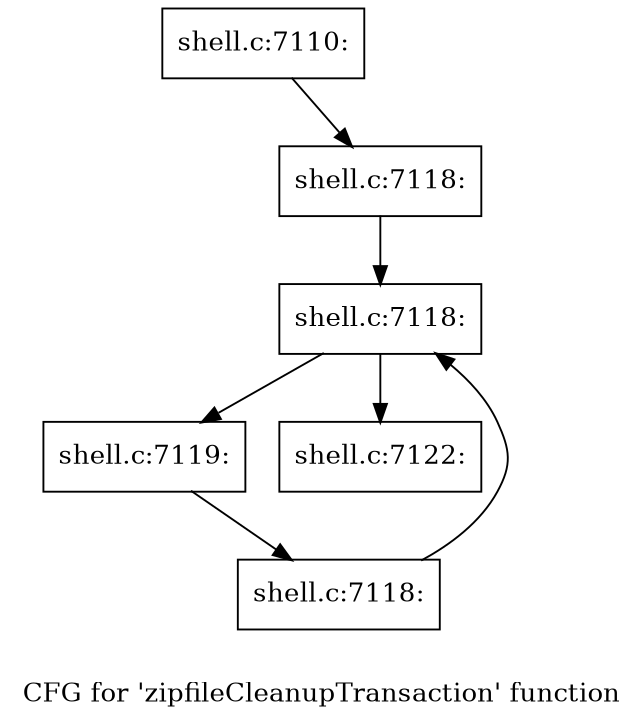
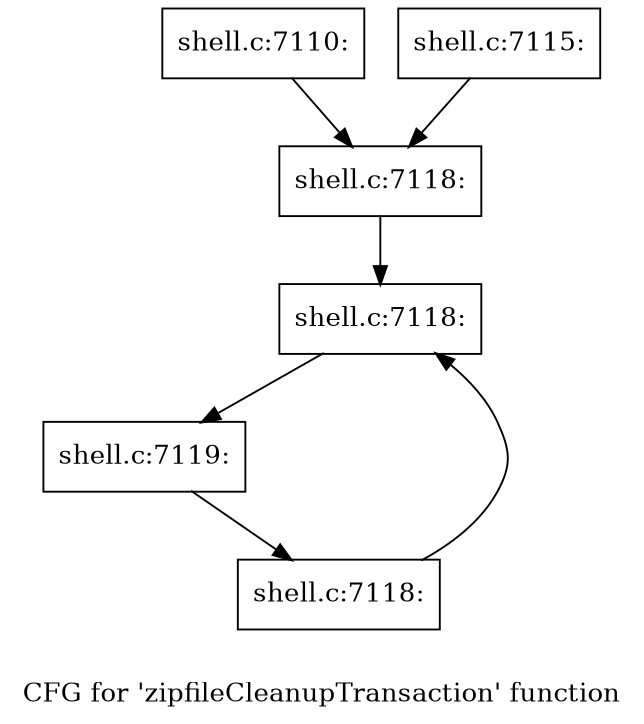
none -> (499, 43)
(380, 457) -> none
